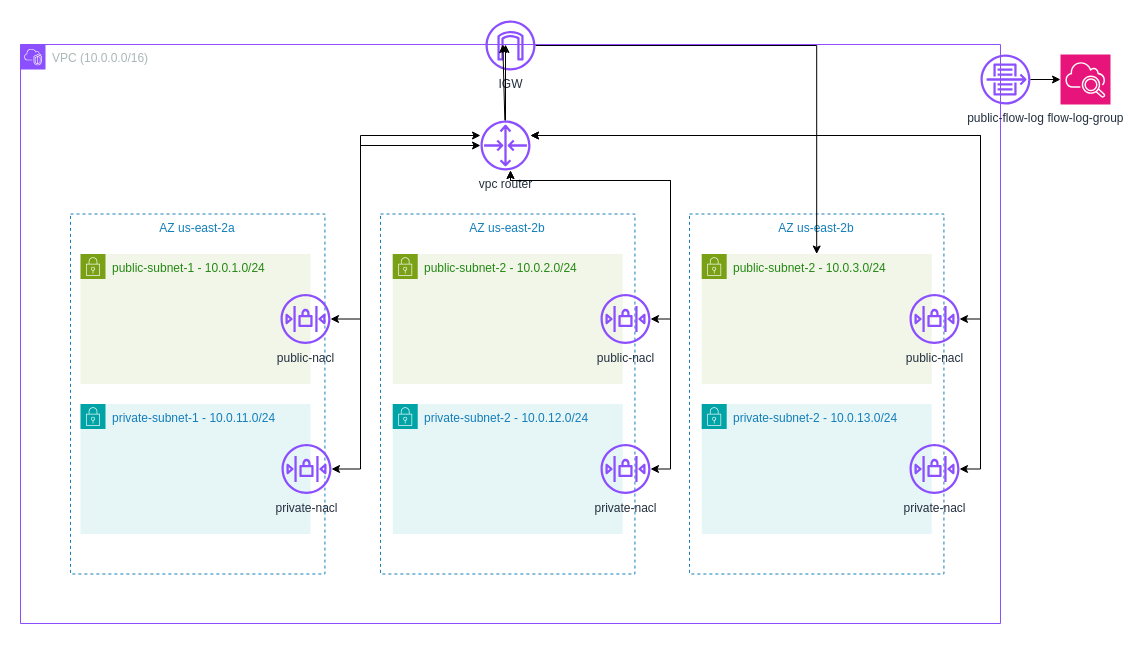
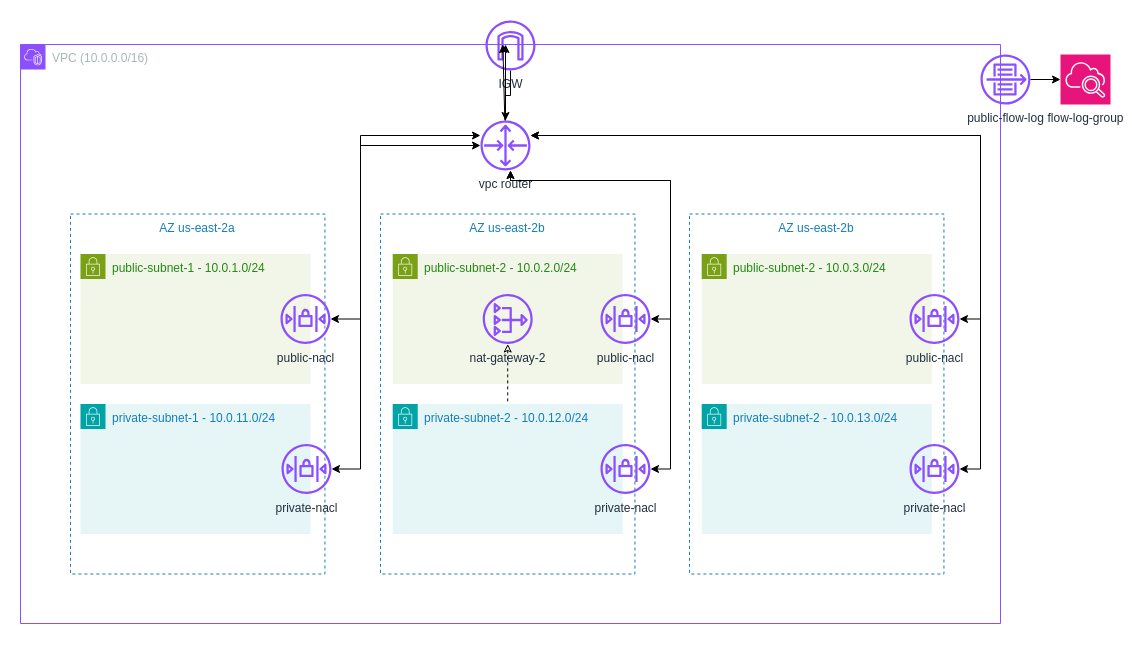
(777, 46) -> (511, 85)
none -> (508, 319)
none -> (508, 376)
